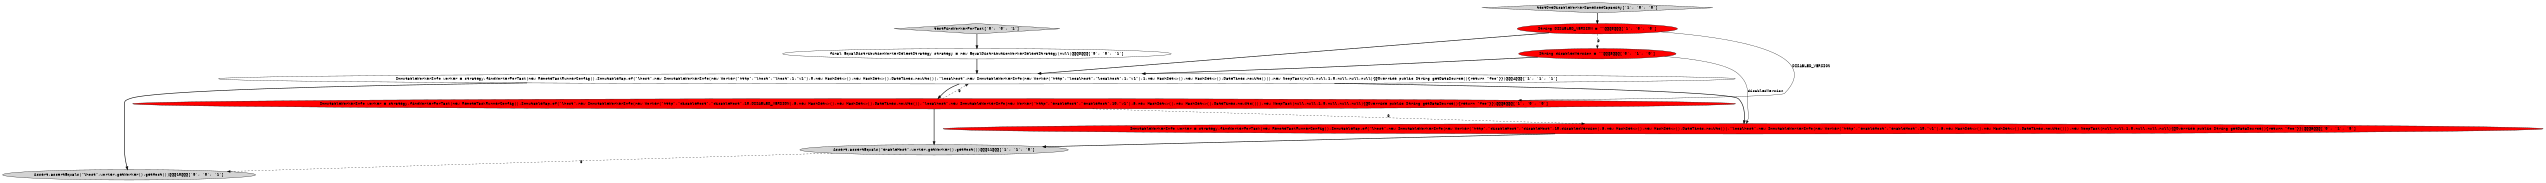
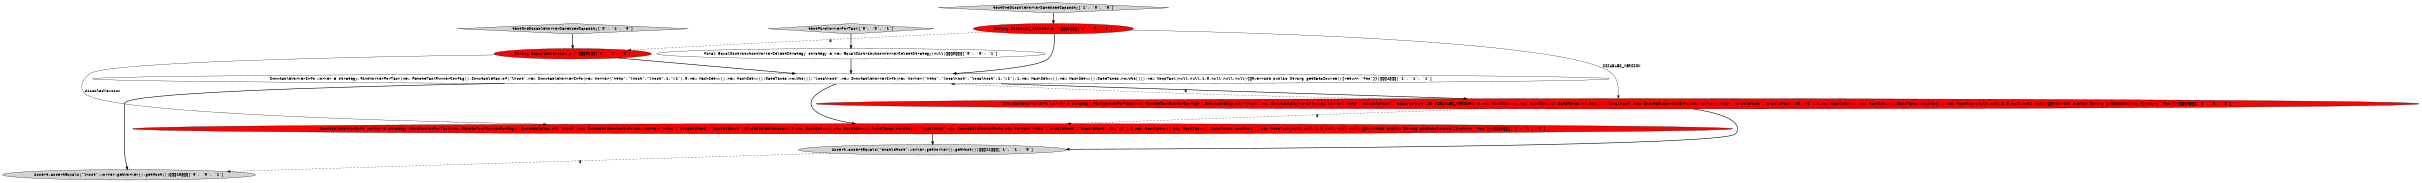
none -> (573, 29)
